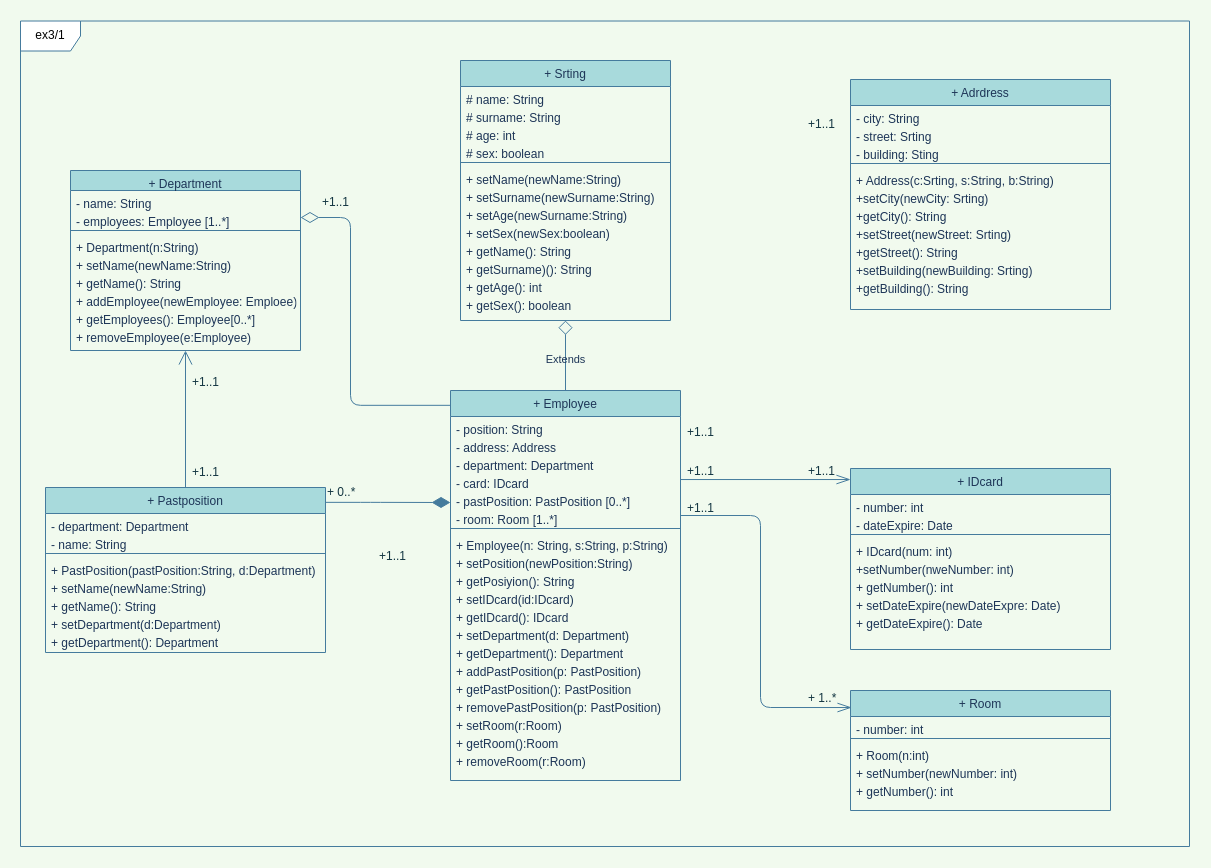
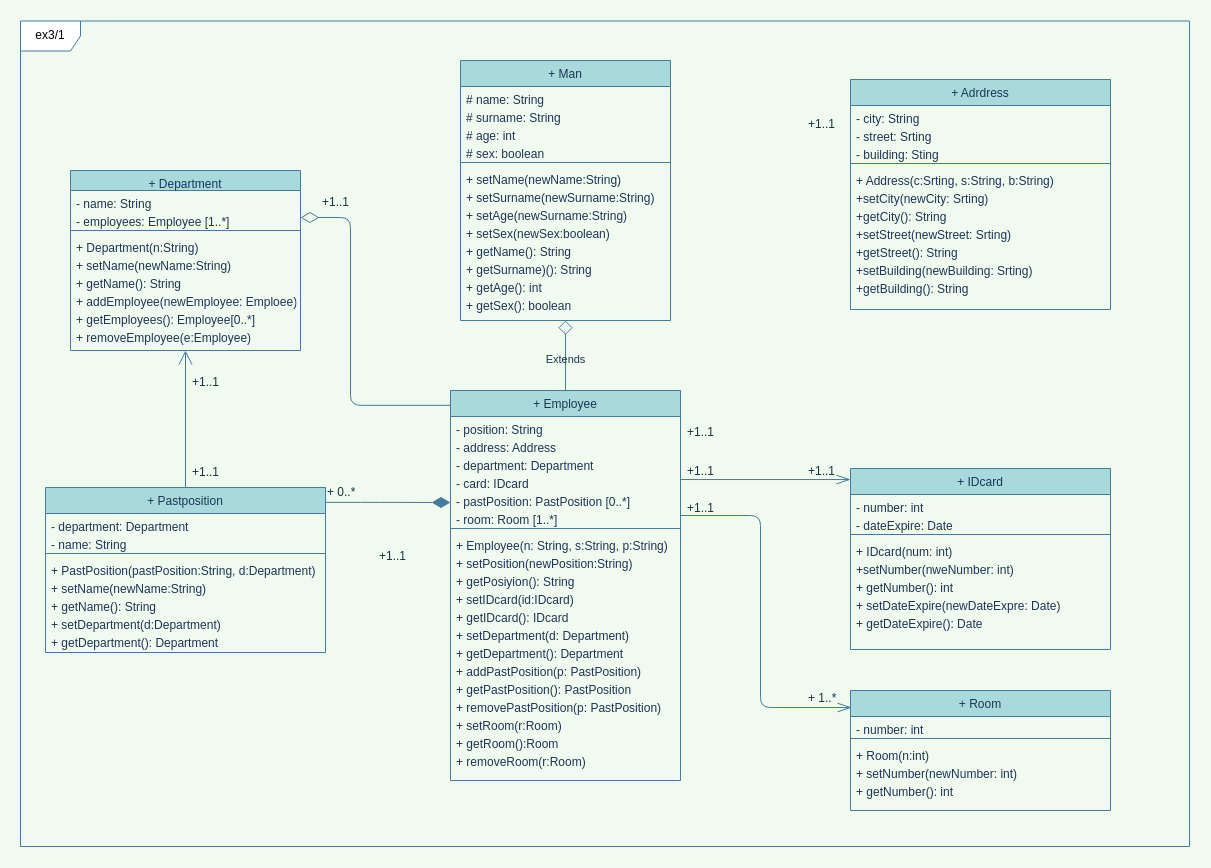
(565, 74) -> (565, 74)
